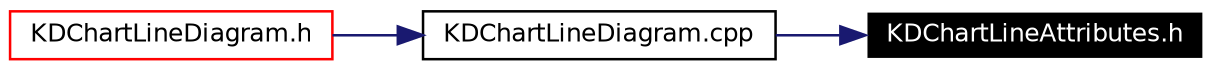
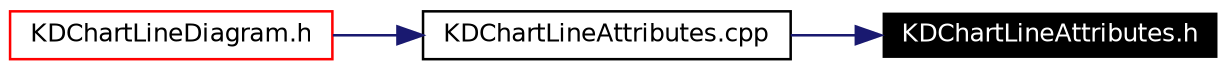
(599, 35) -> (607, 35)
